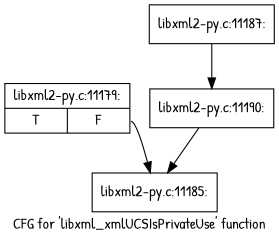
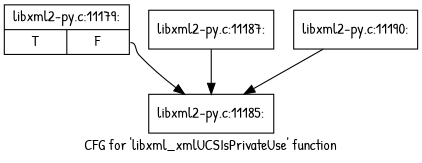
(212, 61) -> (211, 66)
